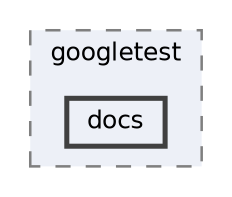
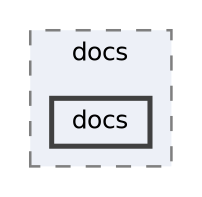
(116, 54) -> (101, 54)
